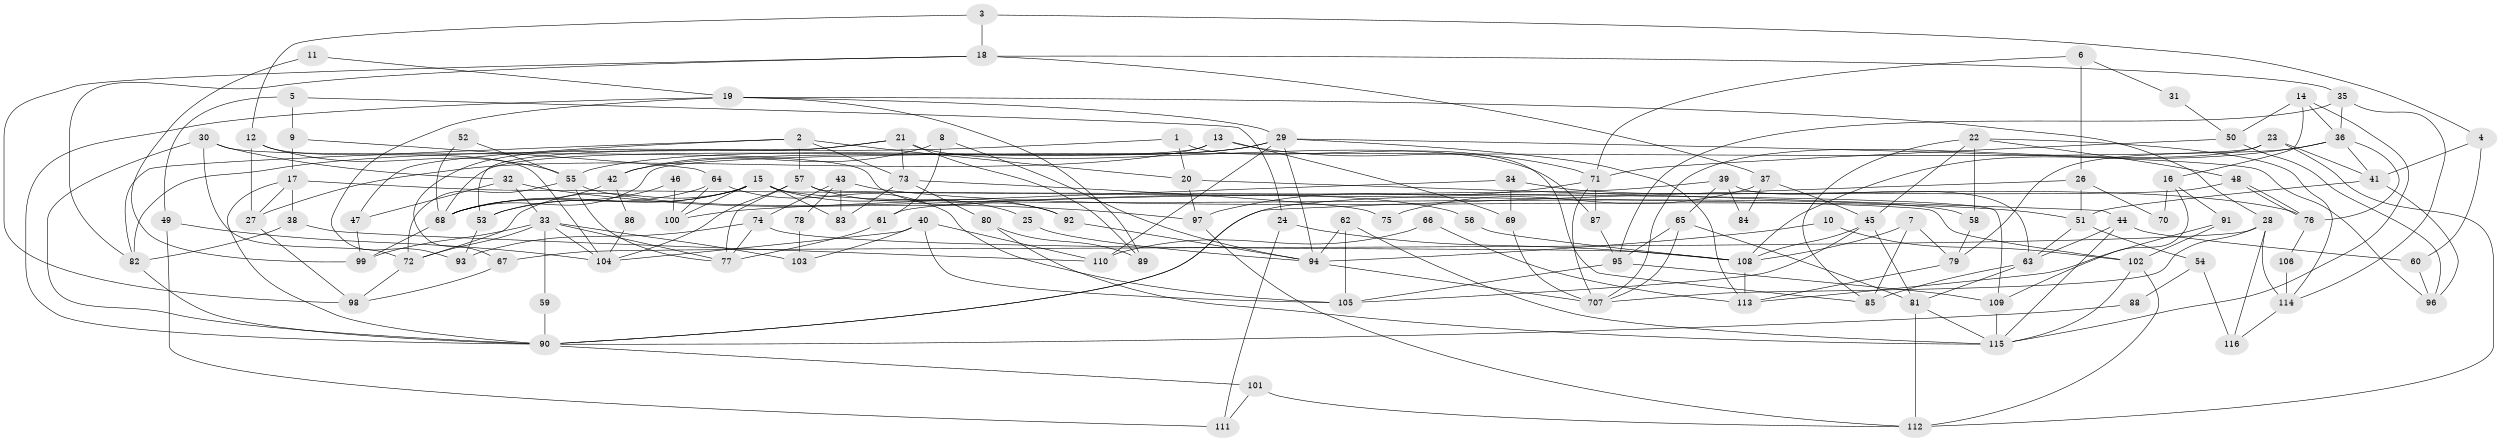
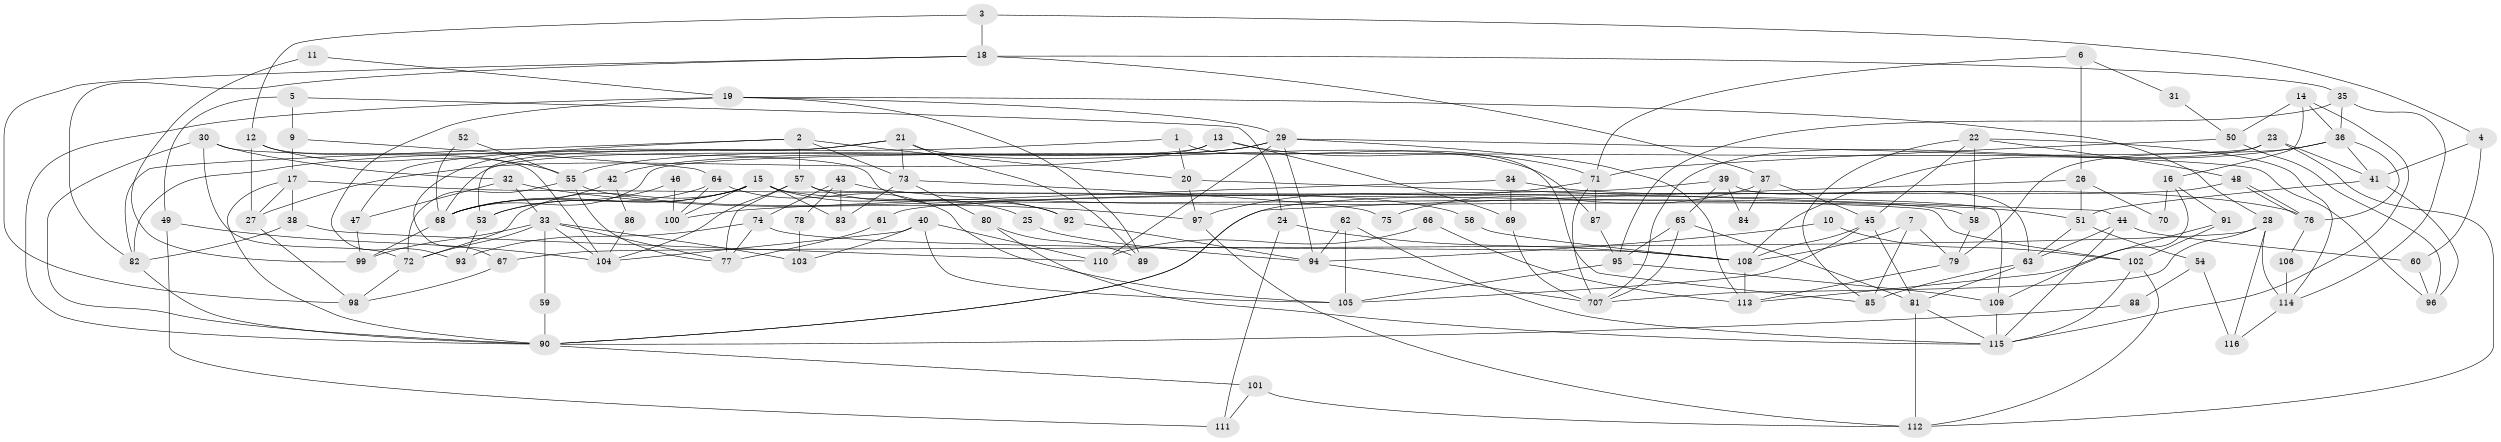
(942, 138) -> none
